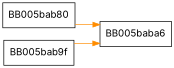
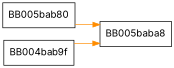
(136, 34) -> (136, 34)
(39, 53) -> (39, 53)
